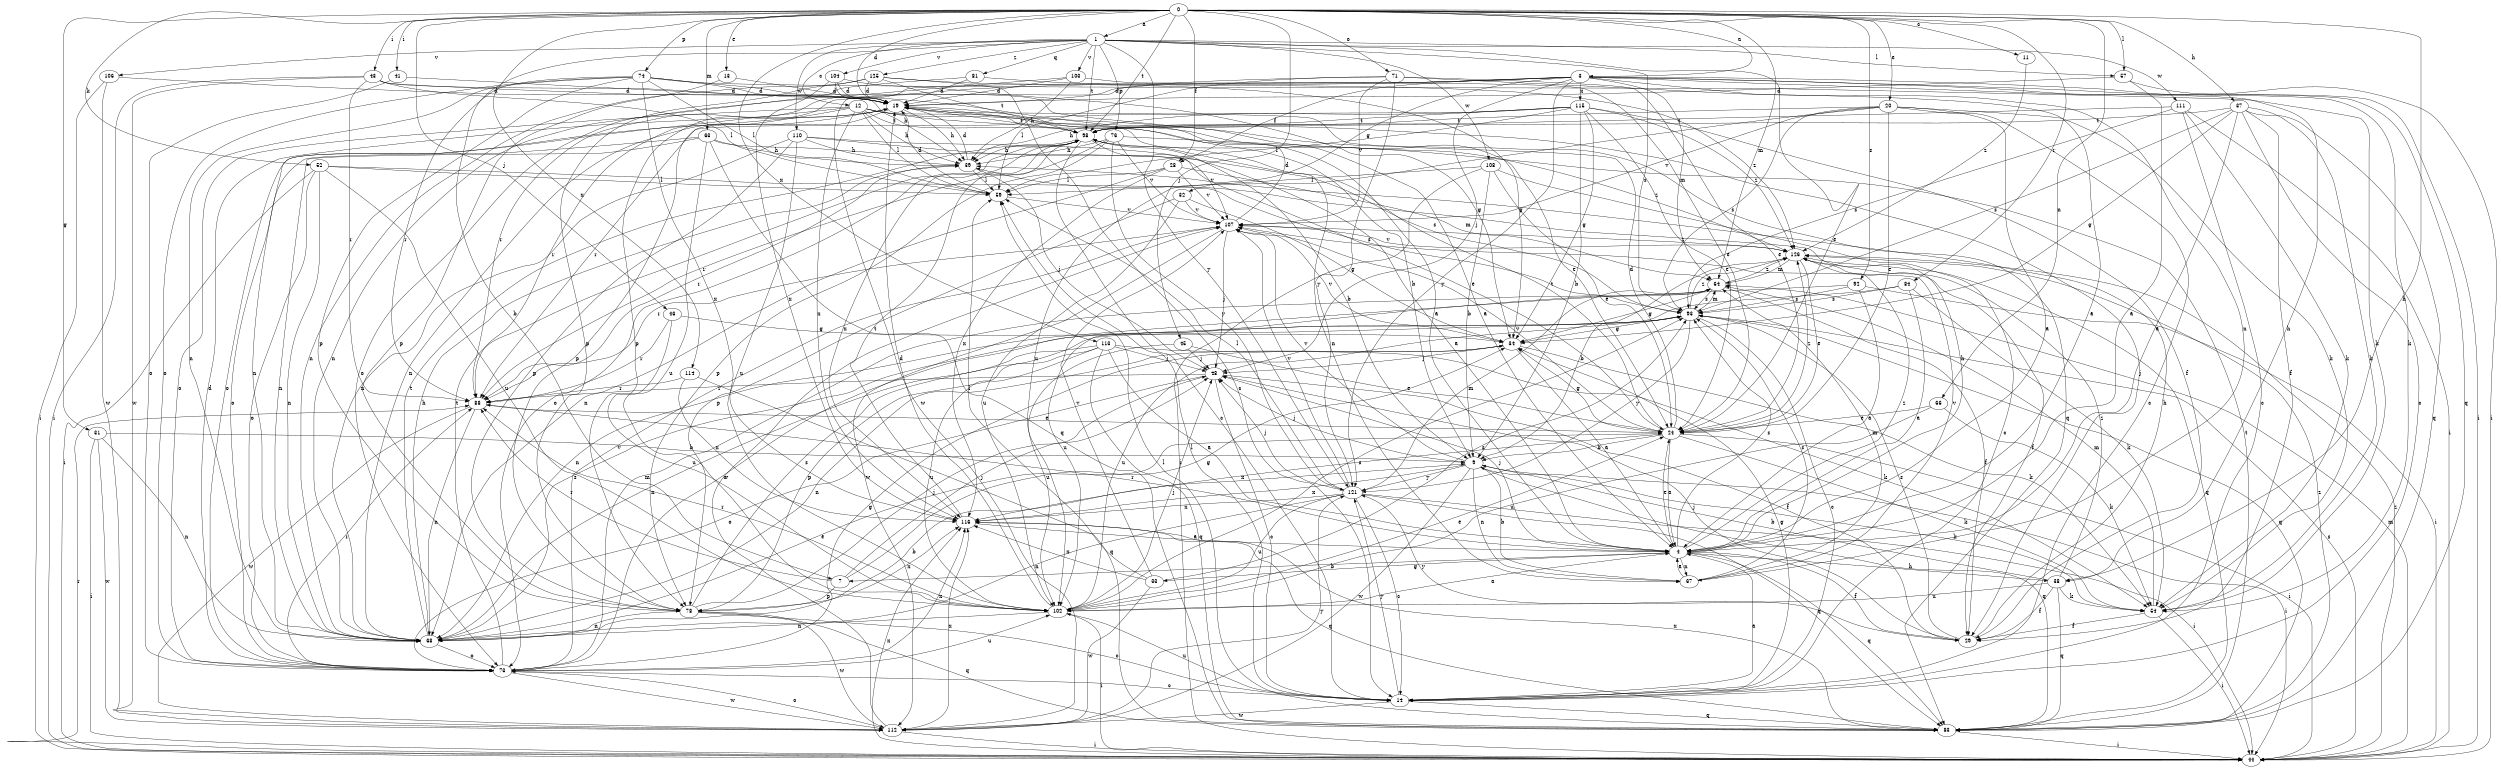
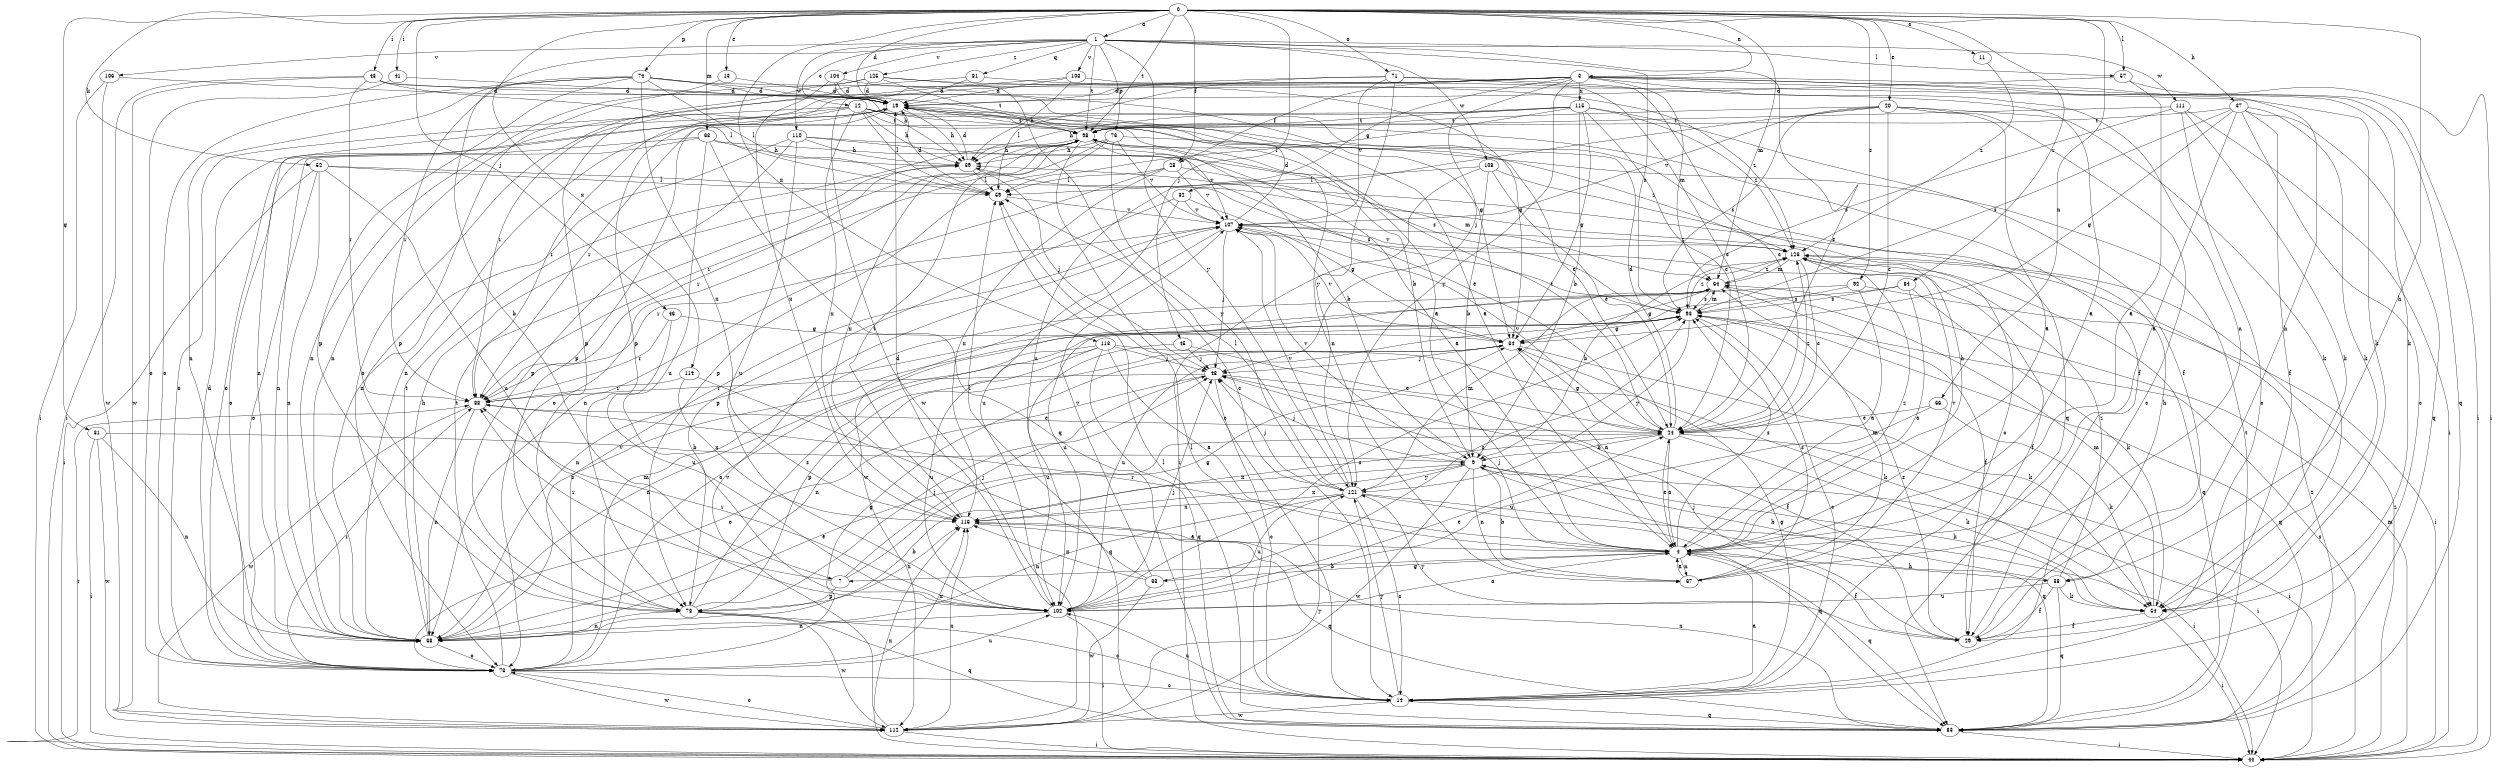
(2140, 374) -> (2139, 374)
